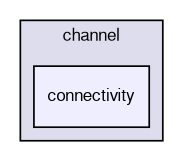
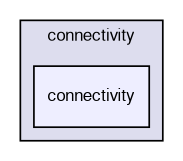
(92, 36) -> (92, 36)
